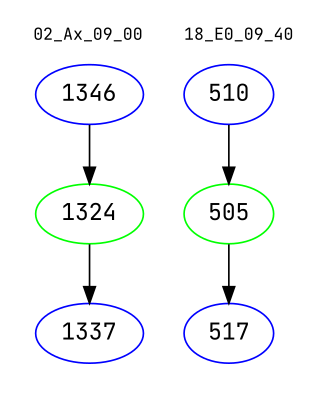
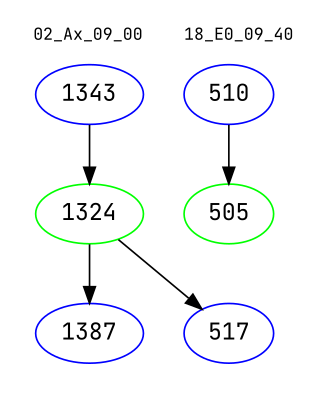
(90, 95) -> (90, 95)
(229, 265) -> (147, 263)
(90, 333) -> (90, 333)
